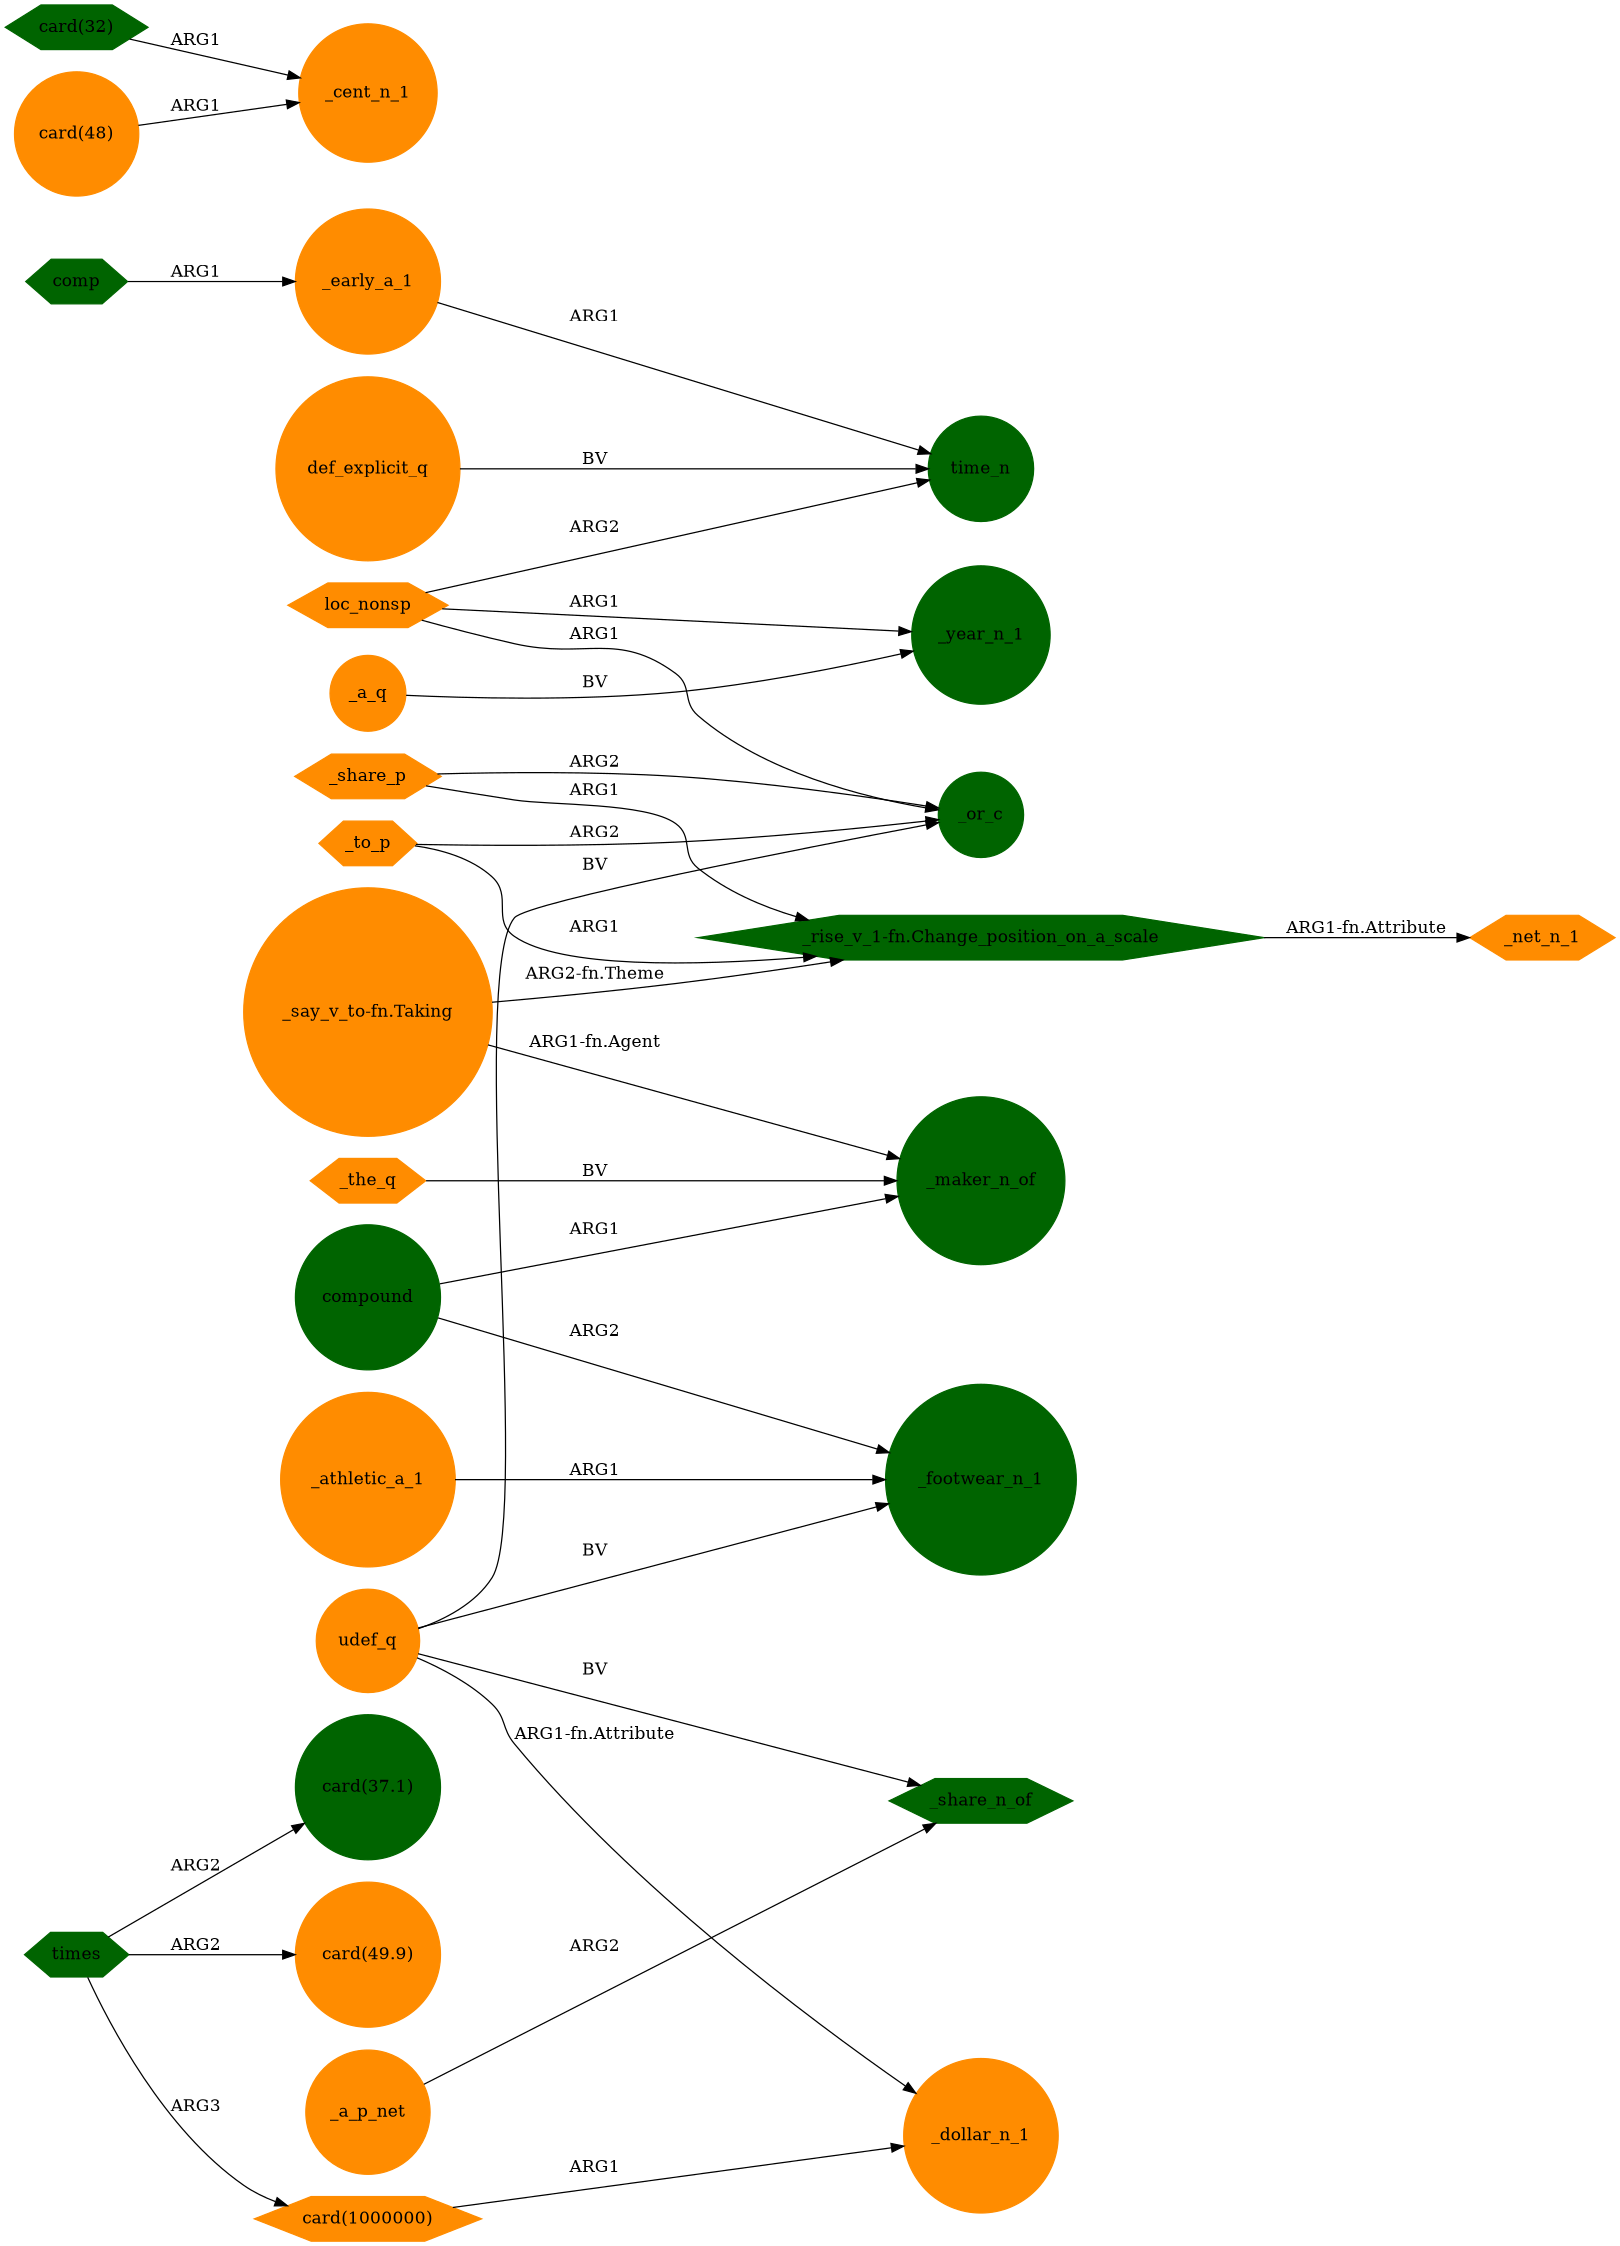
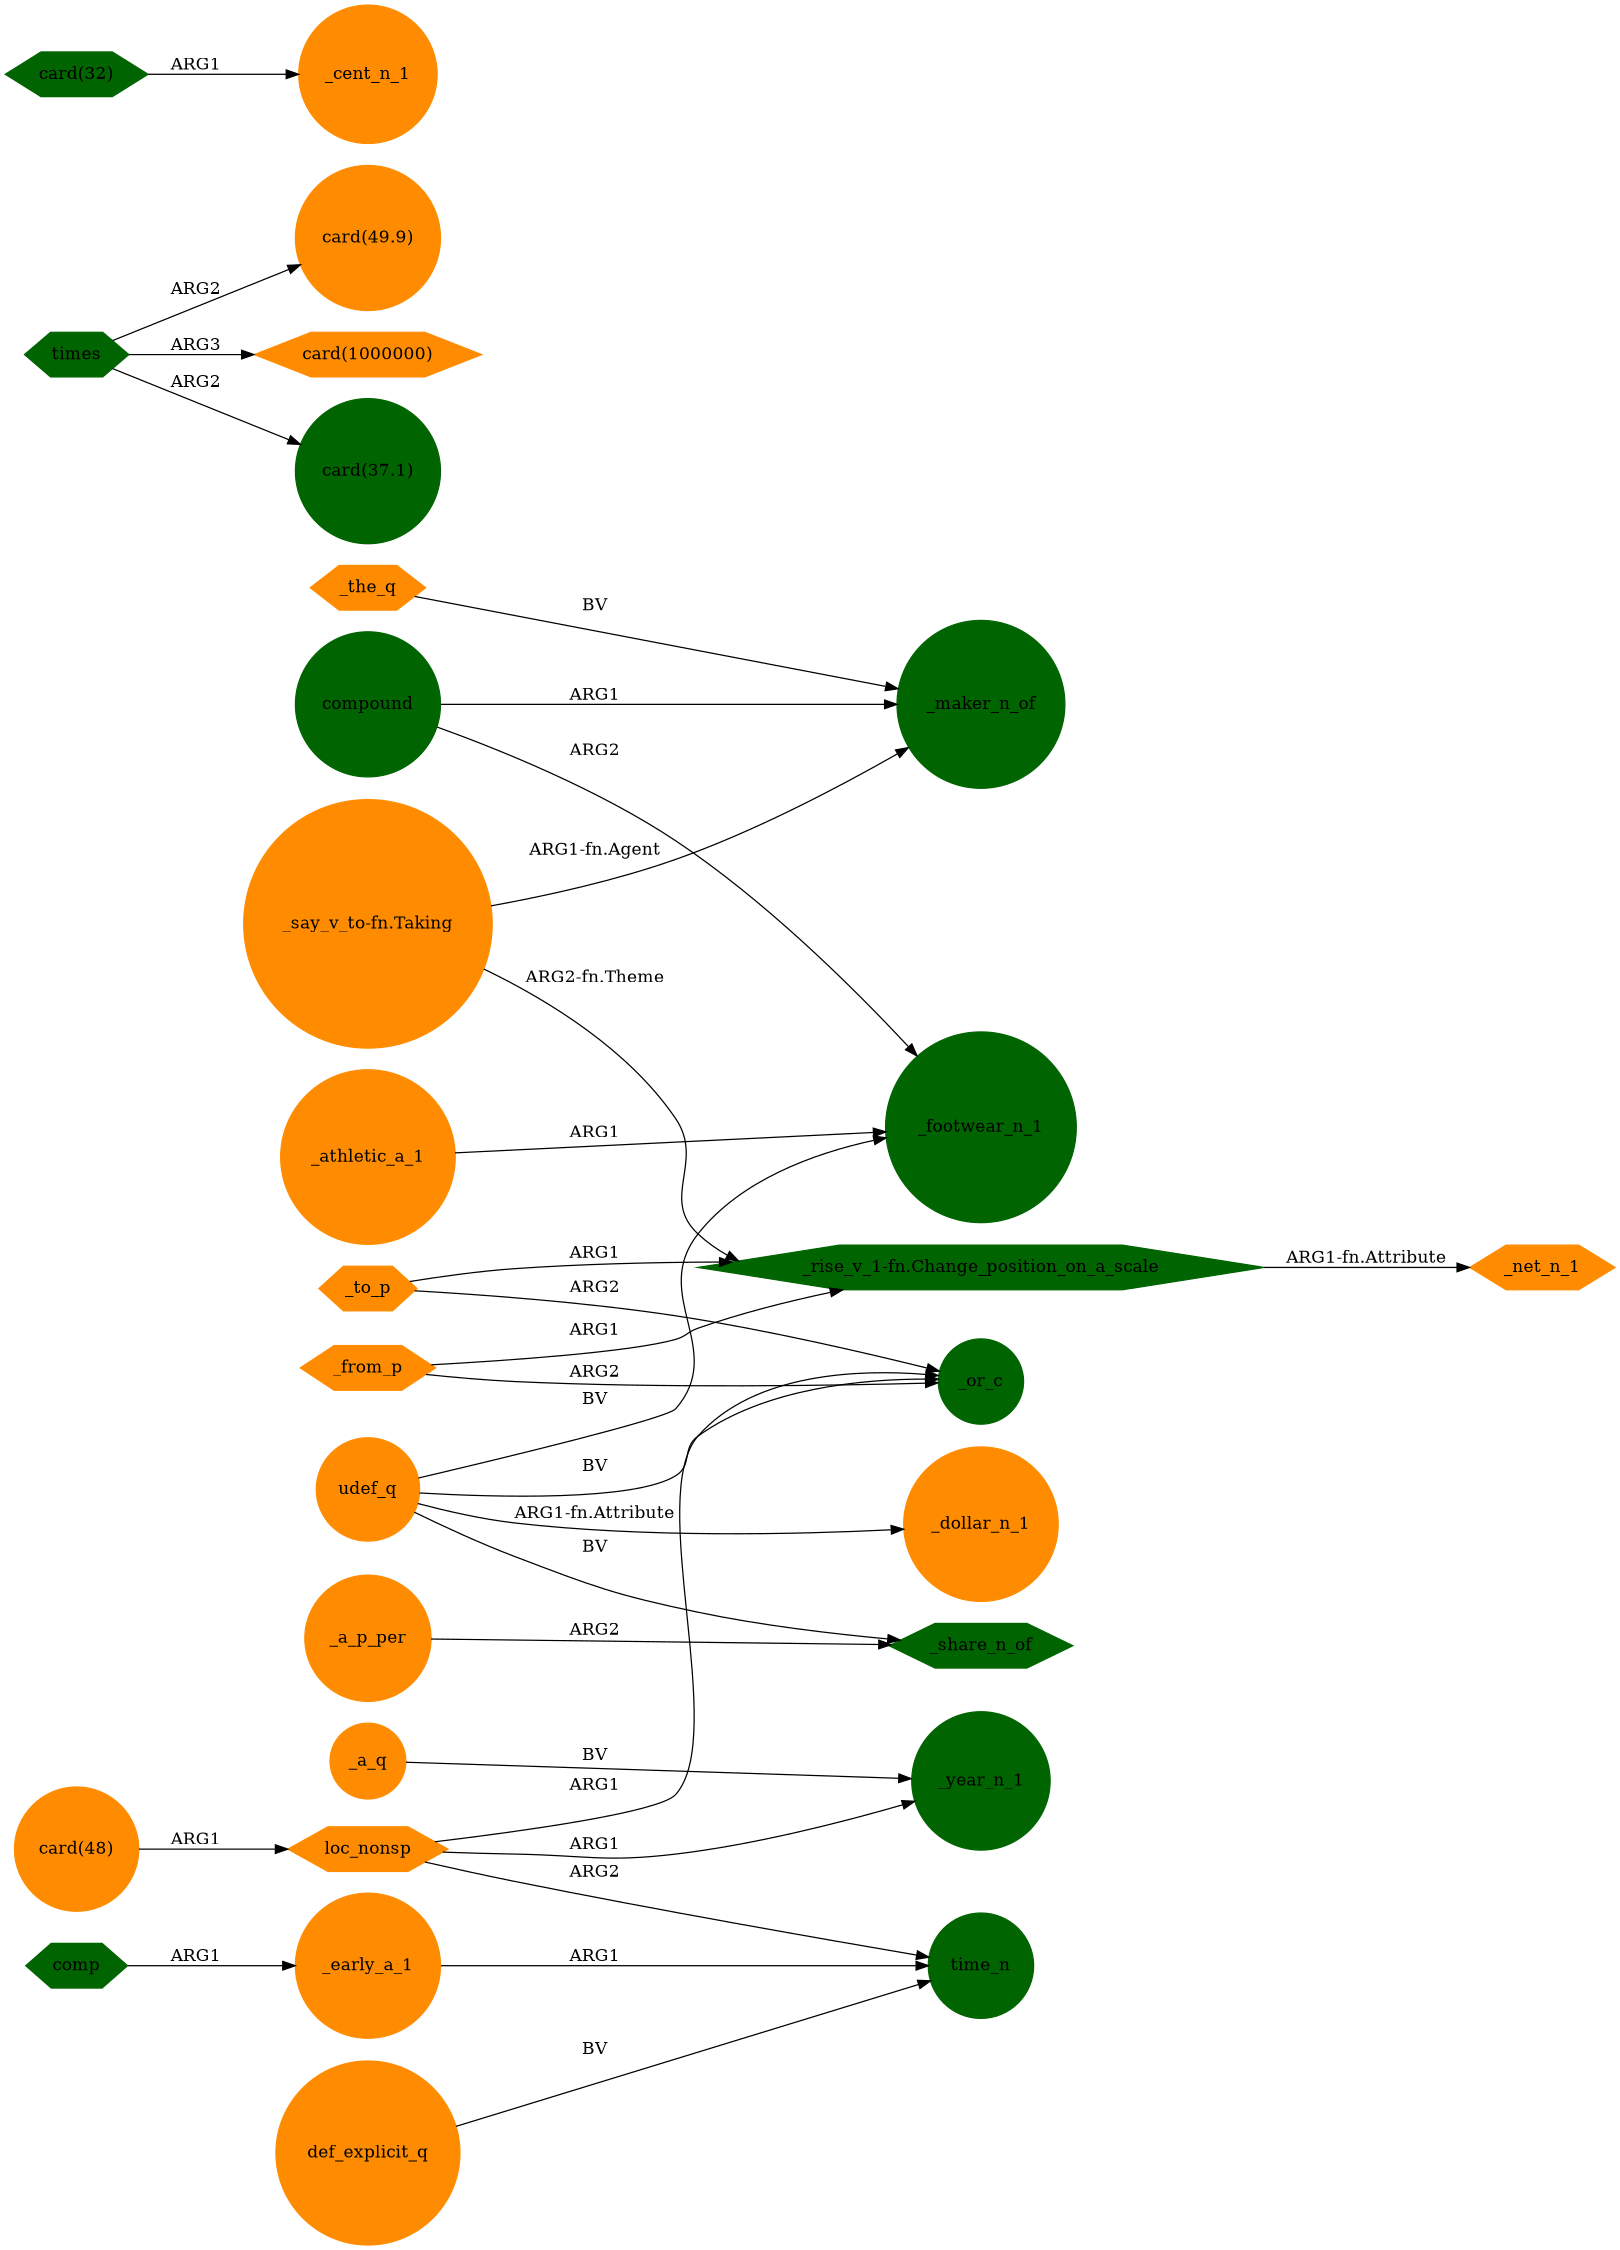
(213, 115) -> (207, 1849)
(368, 776) -> (368, 1368)
(368, 2112) -> (368, 1638)
(672, 2178) -> none
